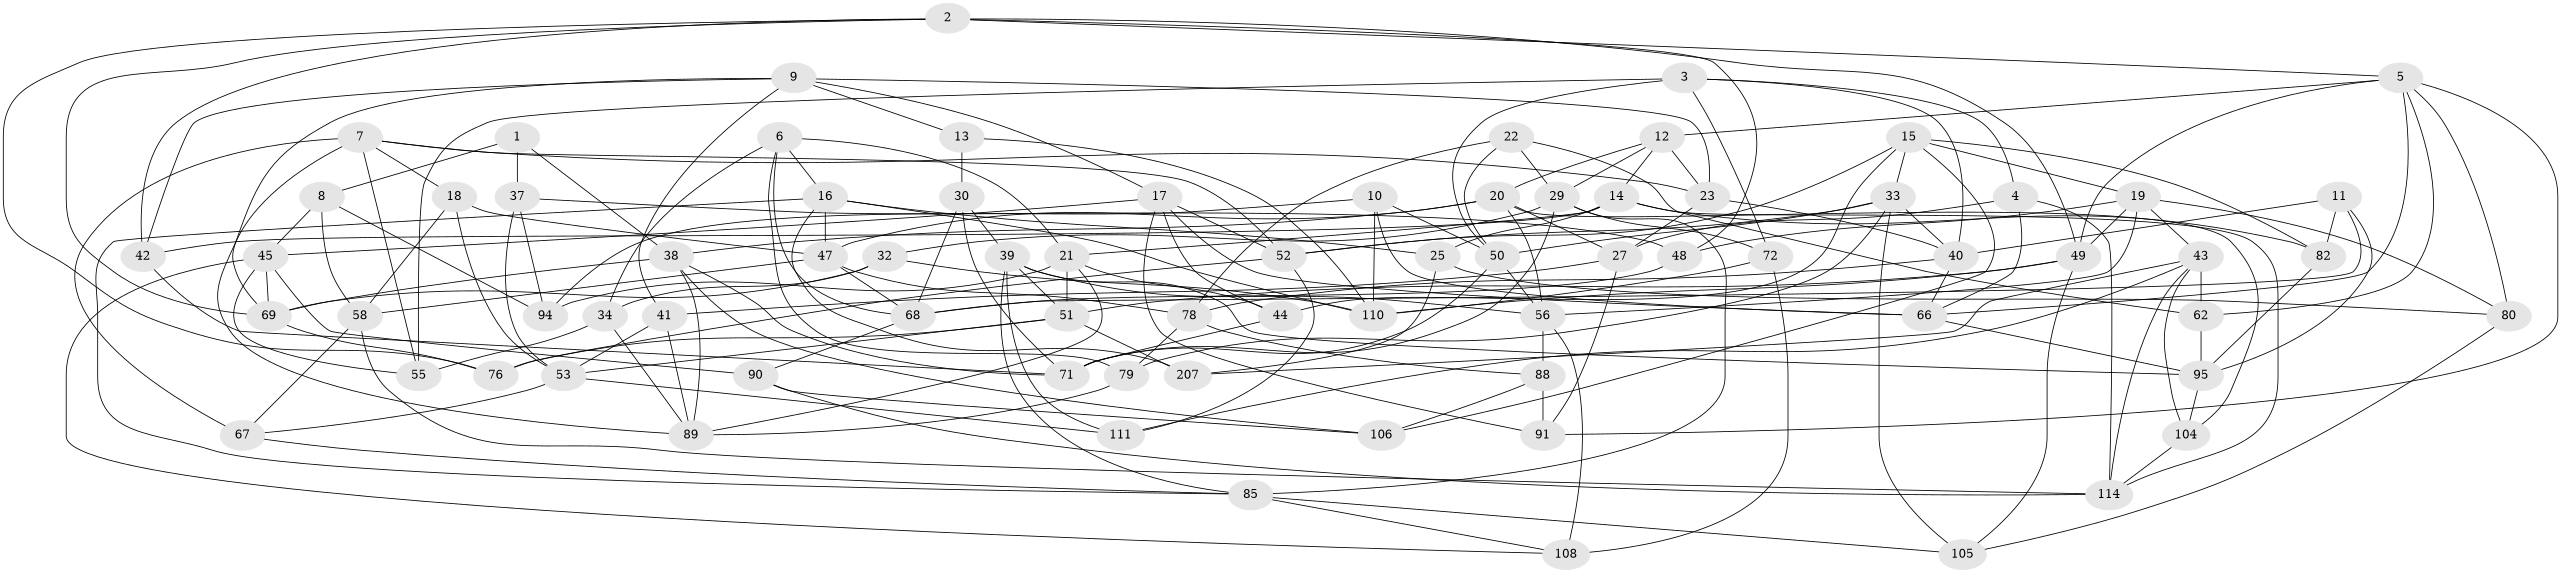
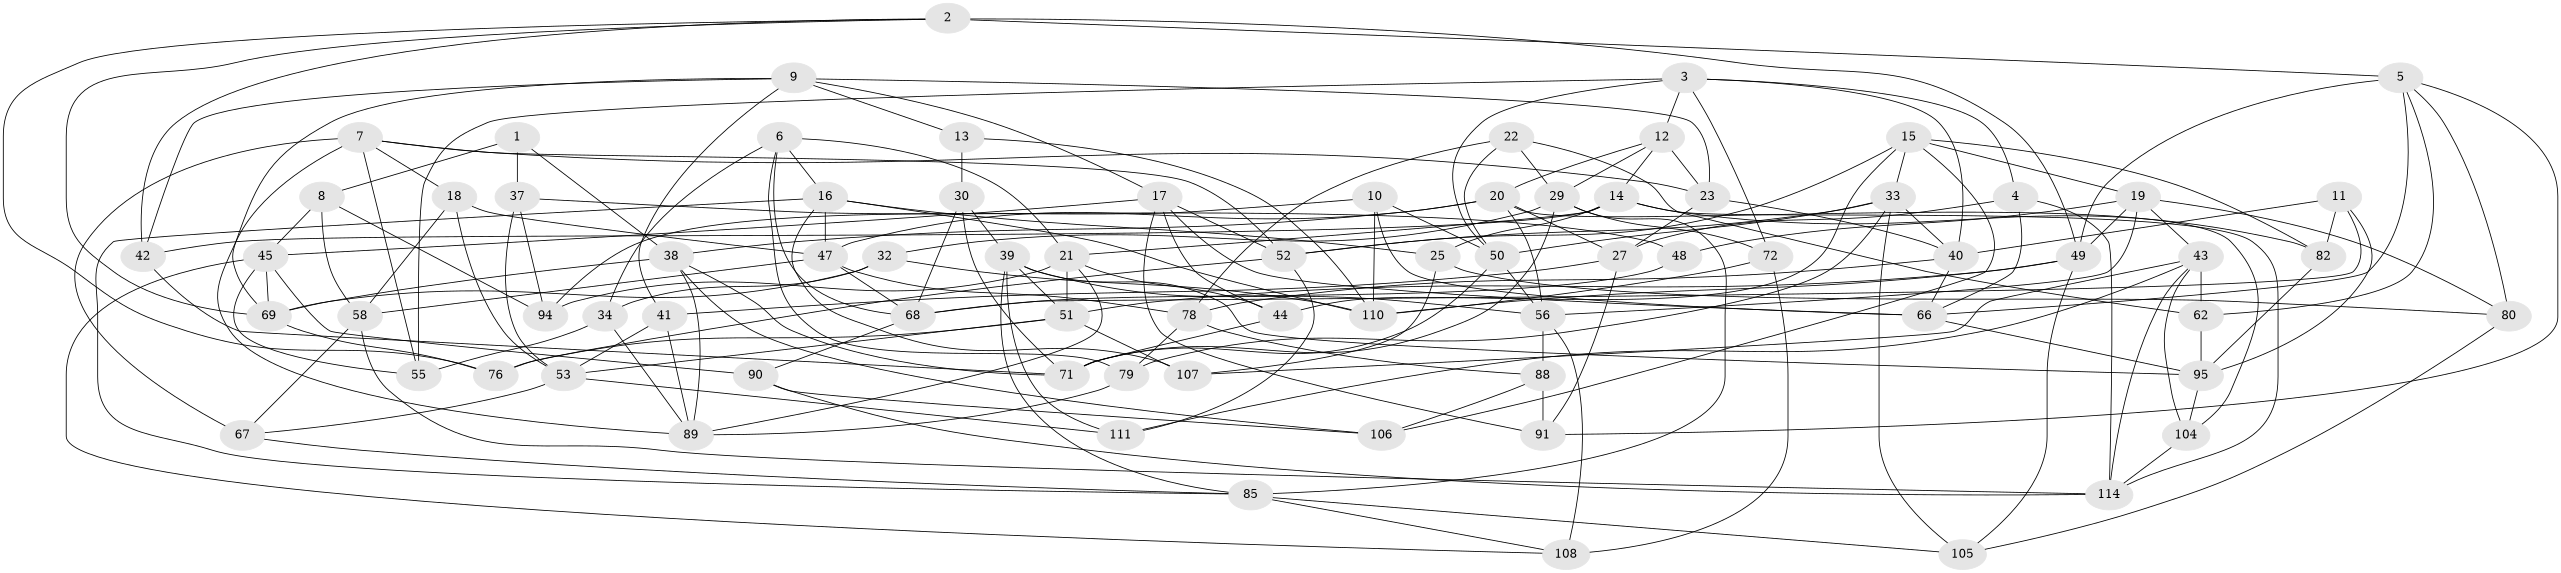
(1453, 37) -> none
(2031, 108) -> (1673, 107)
(1188, 376) -> (1188, 376)
